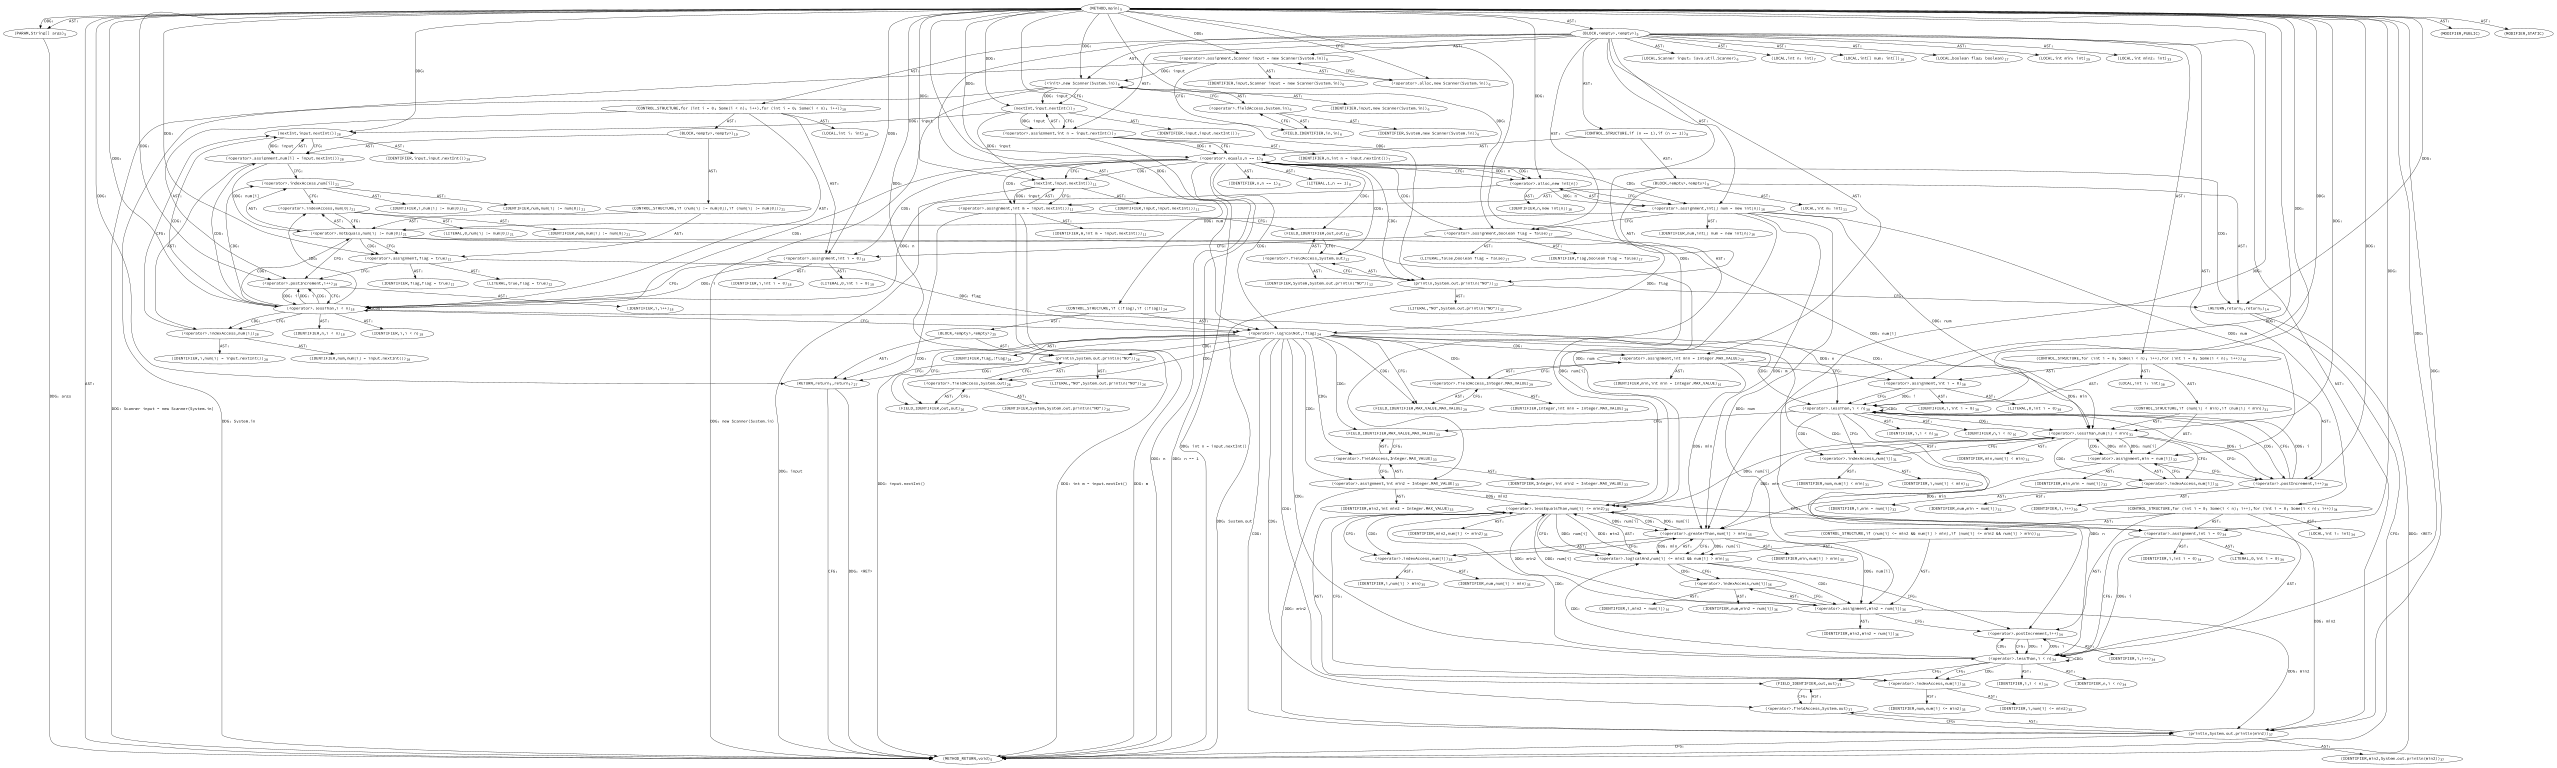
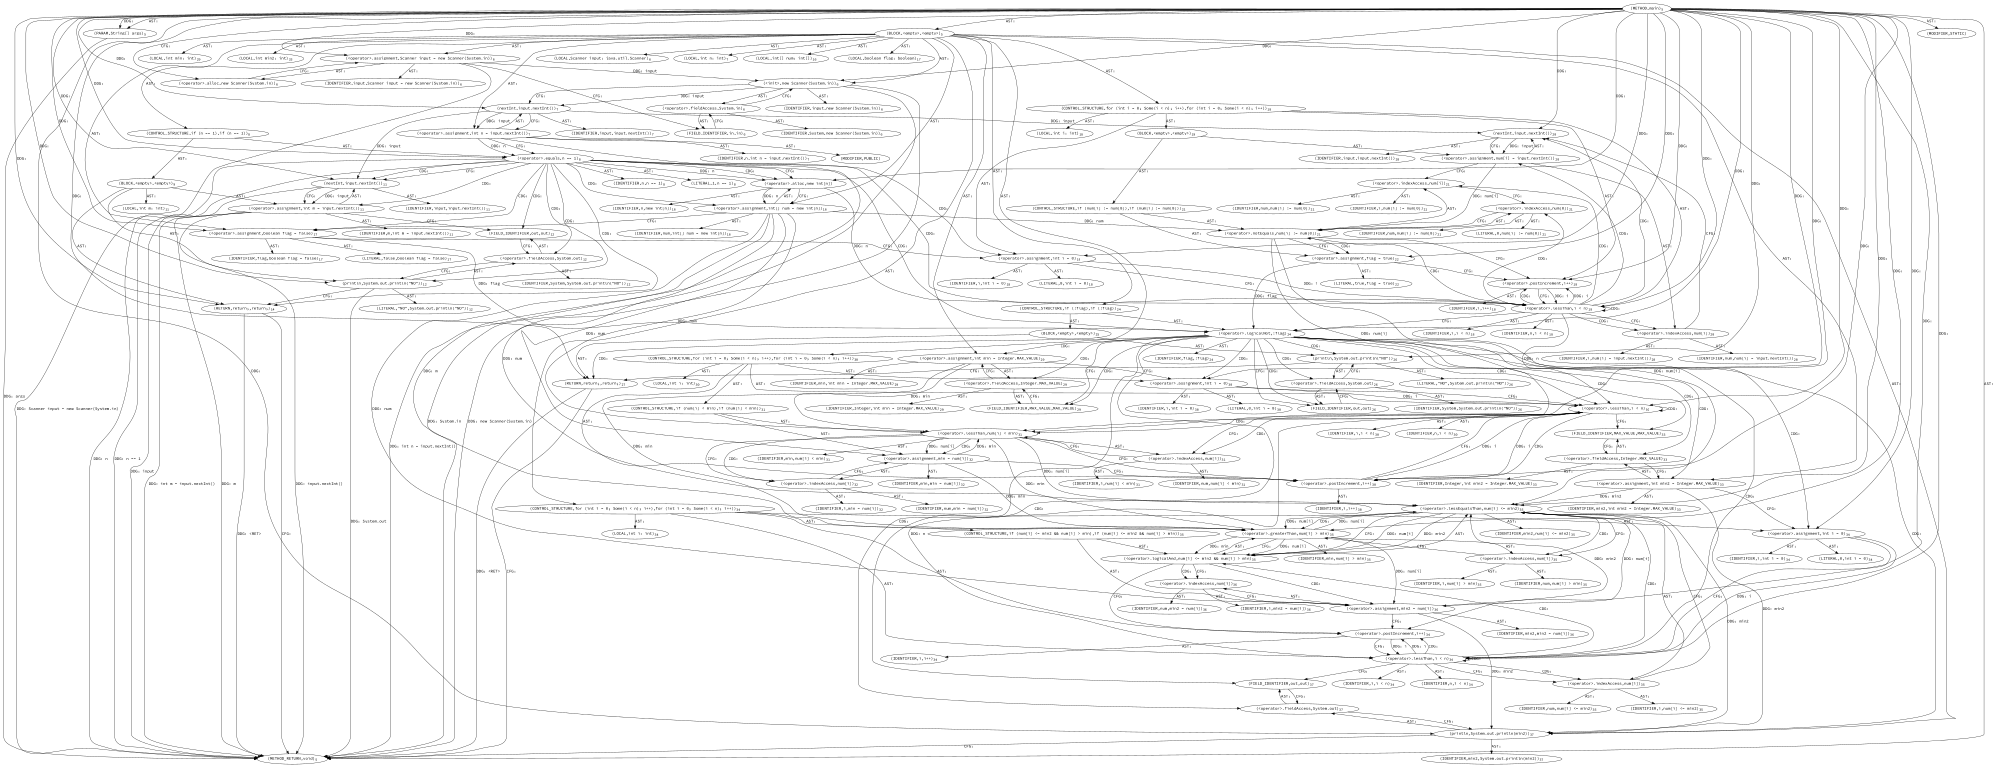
(1790, 11) -> (697, 142)
(418, 284) -> none
